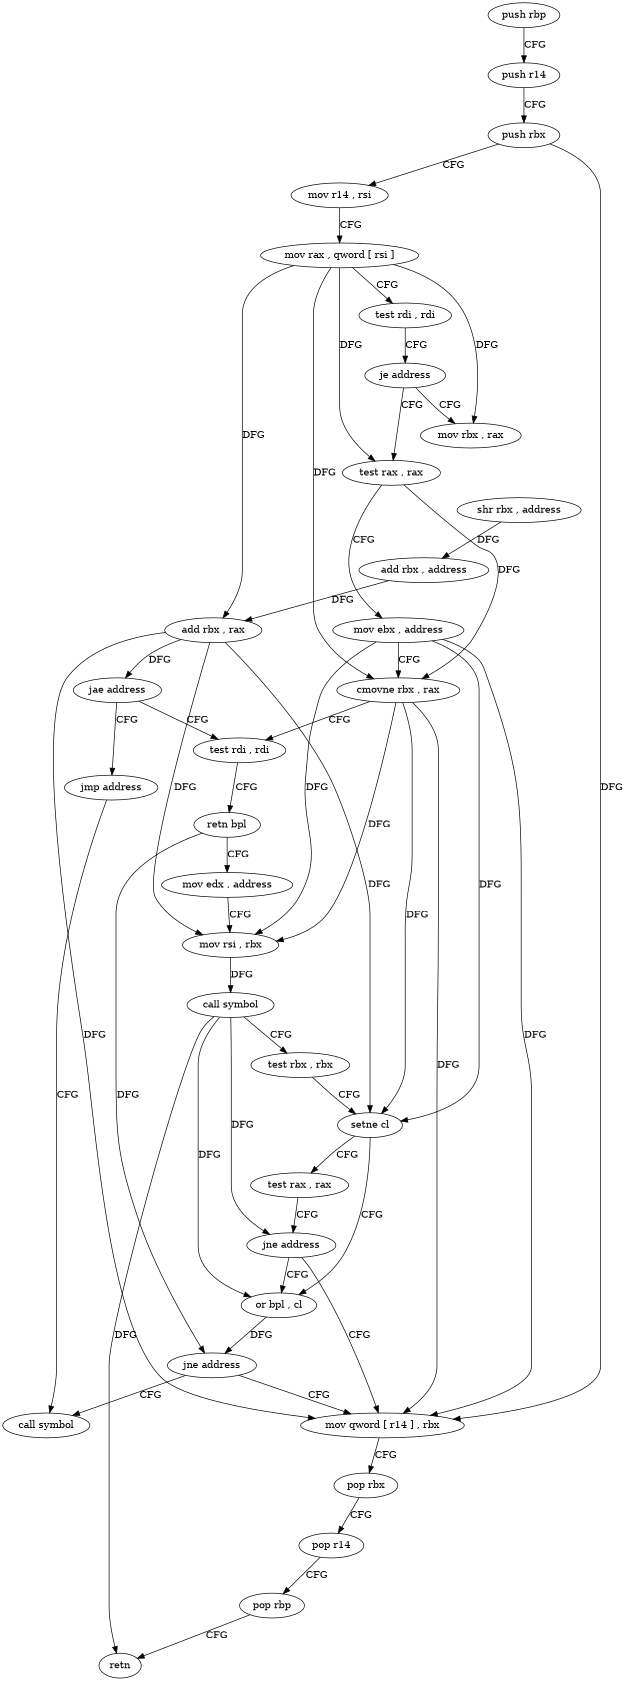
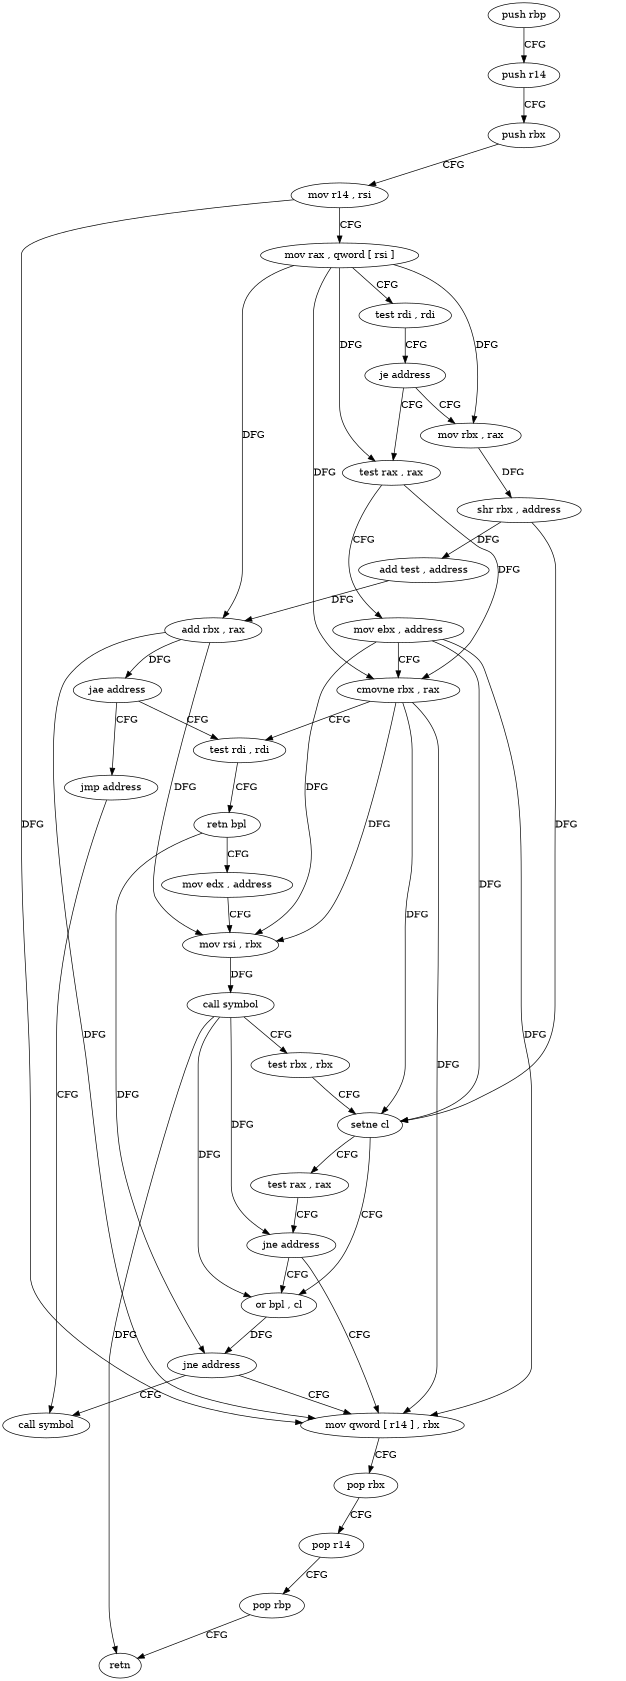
none -> (493, 470)
(424, 570) -> (424, 570)
(601, 821) -> (21, 784)
(354, 842) -> (555, 862)
